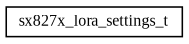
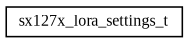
(94, 22) -> (94, 22)
